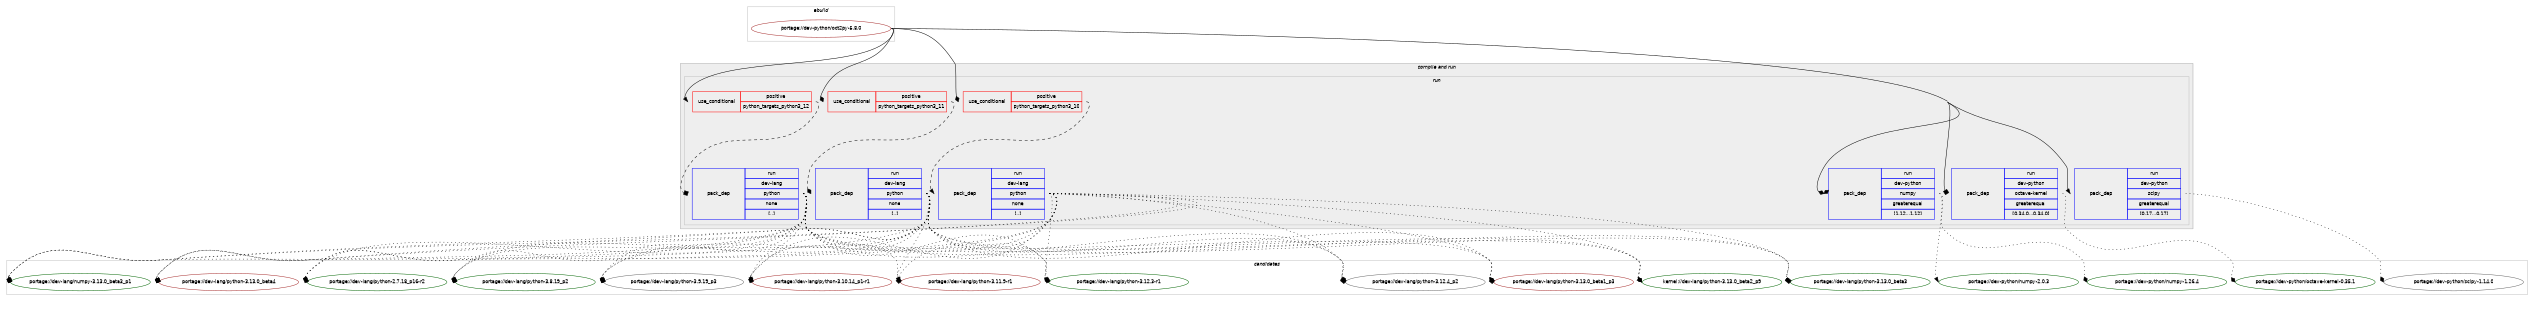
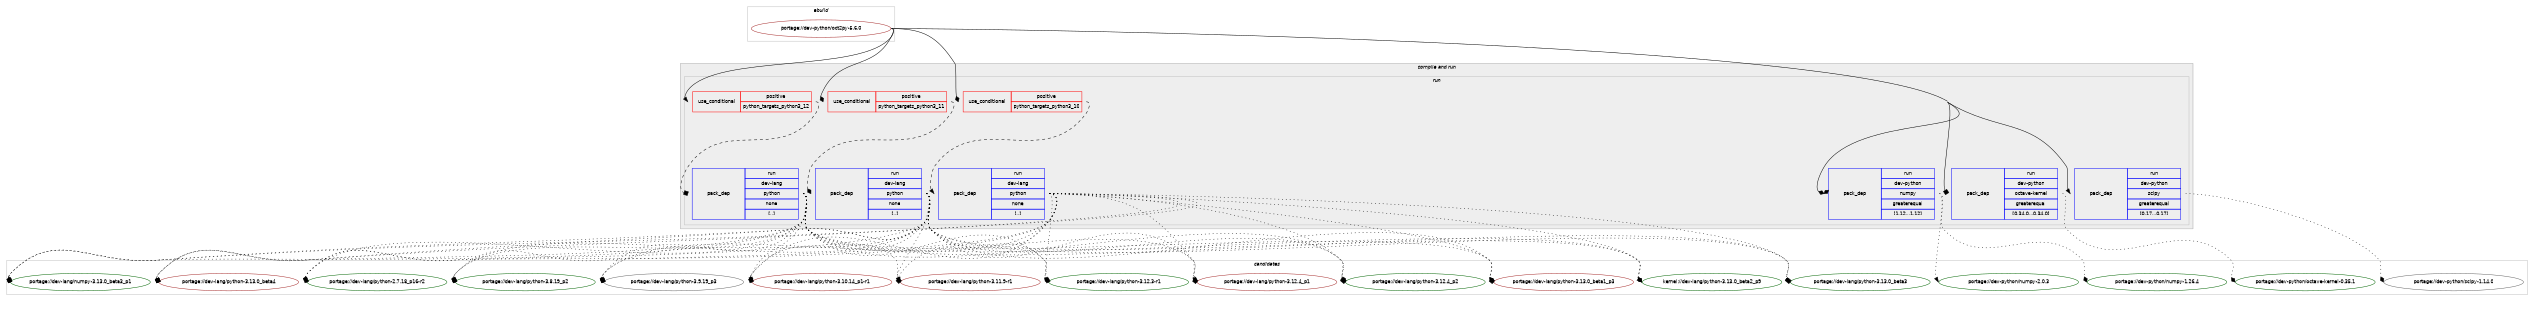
(821, 29) -> (821, 29)
none -> (1267, 282)
(1415, 282) -> (1415, 282)
